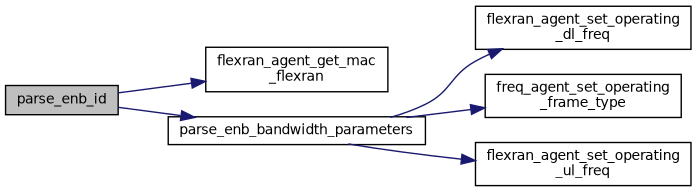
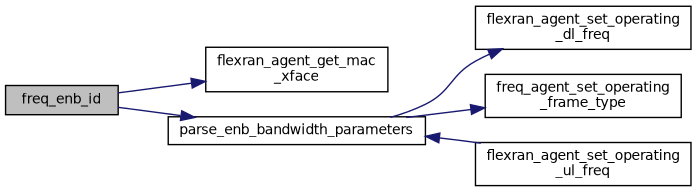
(297, 70) -> (297, 70)
(62, 100) -> (62, 100)
(405, 152) -> (460, 140)
